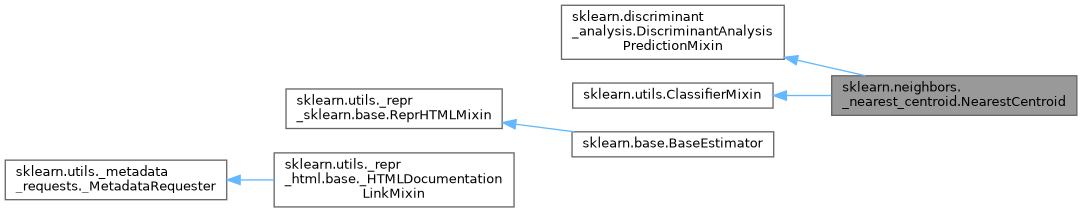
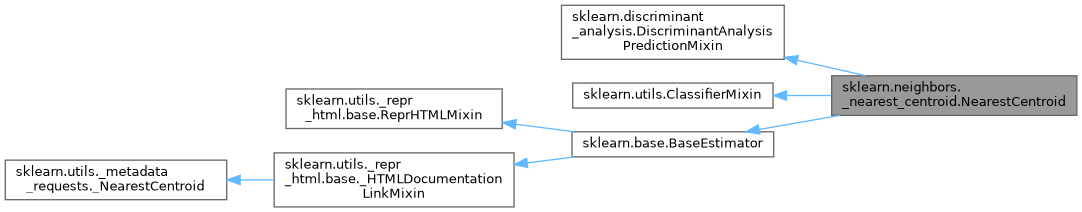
(394, 109) -> (394, 109)
none -> (799, 122)
none -> (551, 160)
(116, 180) -> (116, 180)
